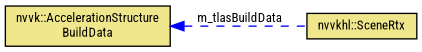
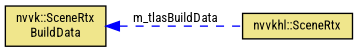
(88, 26) -> (56, 26)
